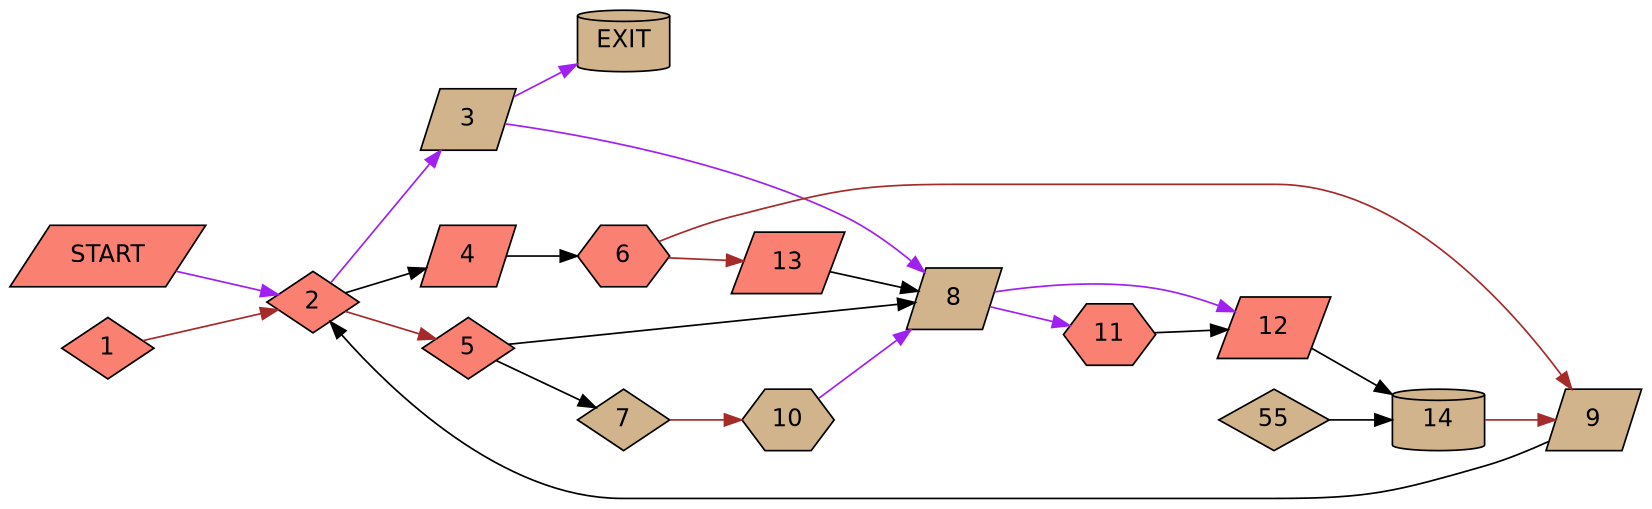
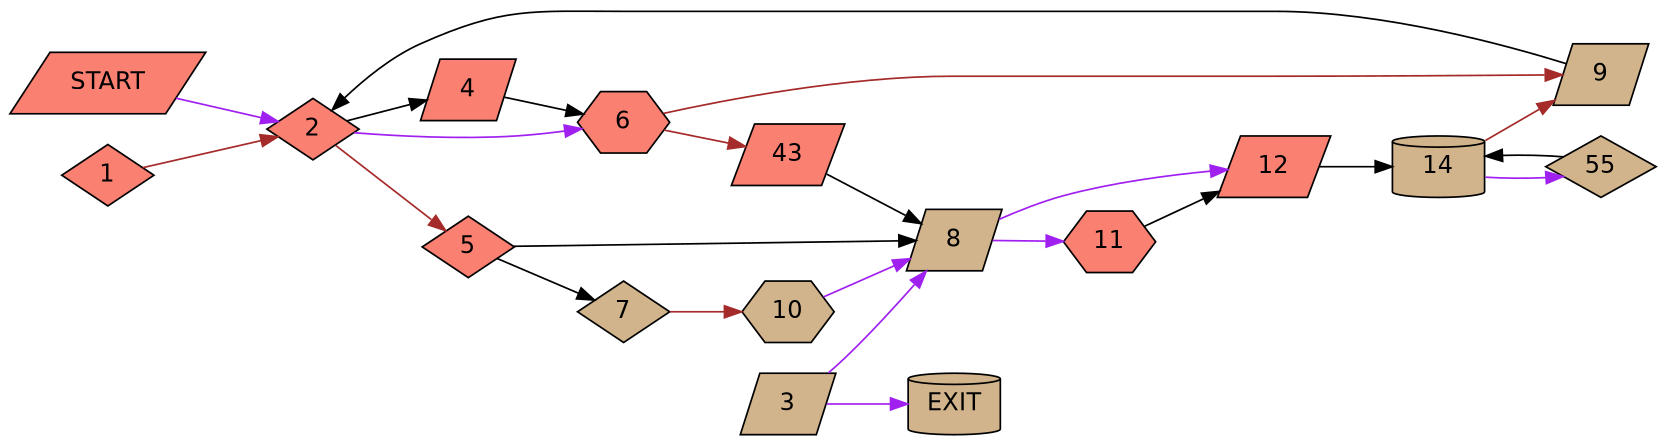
none -> (1516, 178)
(380, 223) -> (459, 137)
(788, 263) -> (788, 155)
